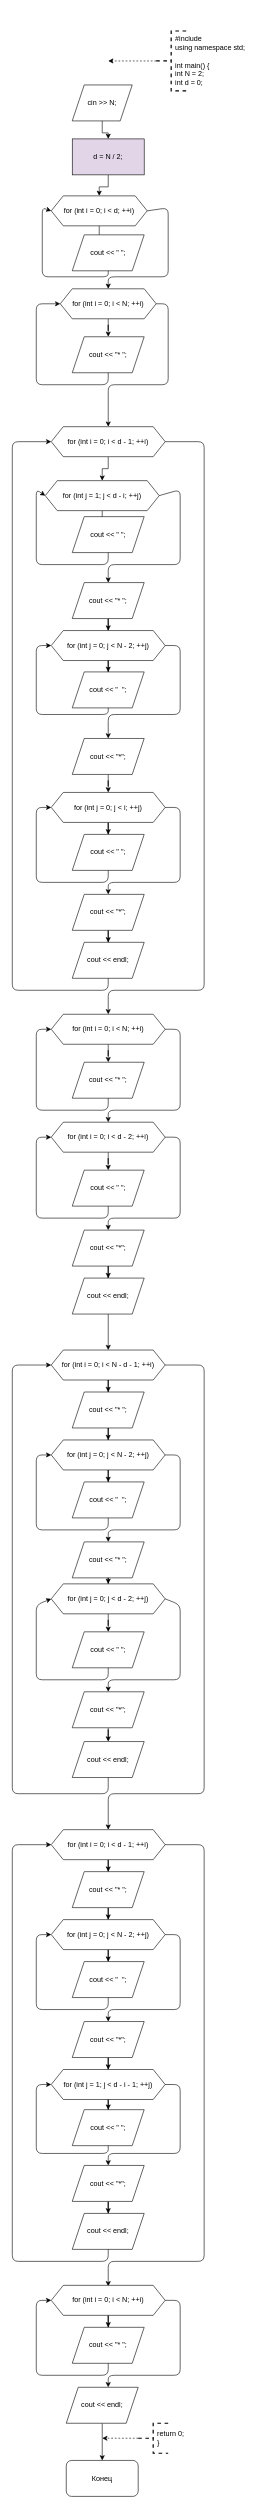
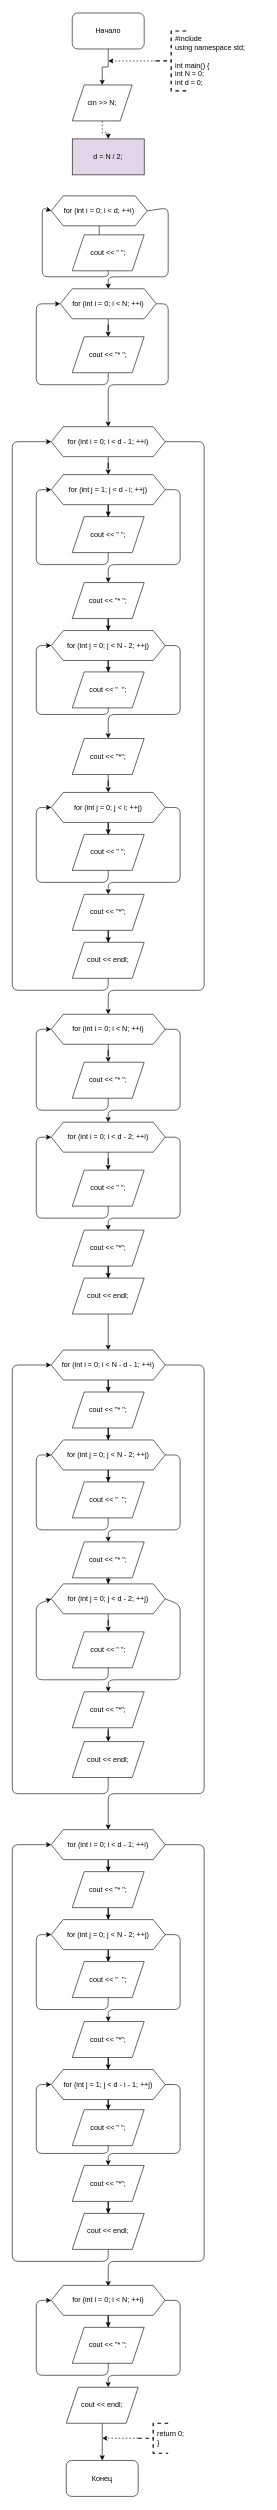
none -> (108, 30)
(212, 60) -> (212, 60)
none -> (102, 66)
(102, 130) -> (102, 130)
(99, 187) -> none
(102, 495) -> (108, 489)
